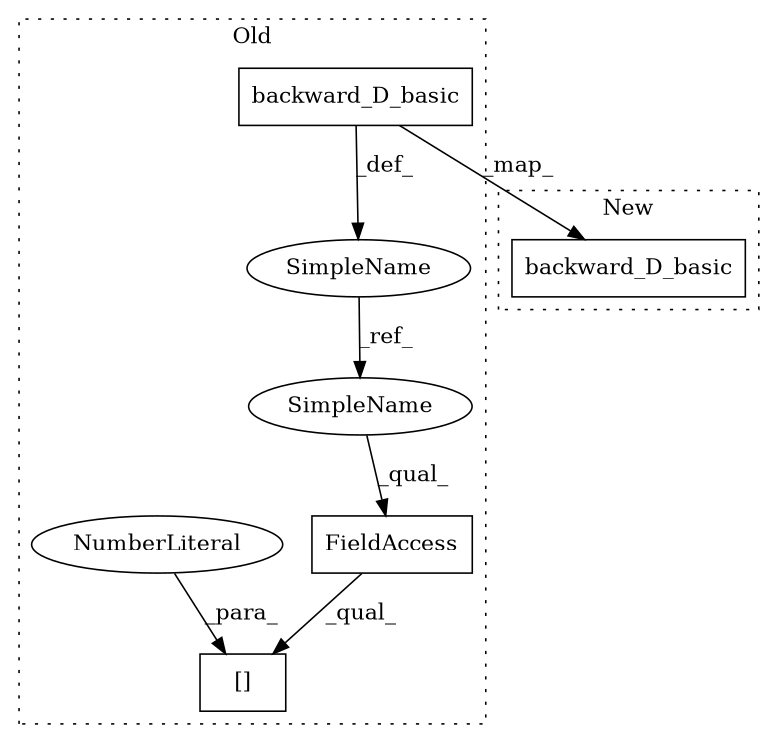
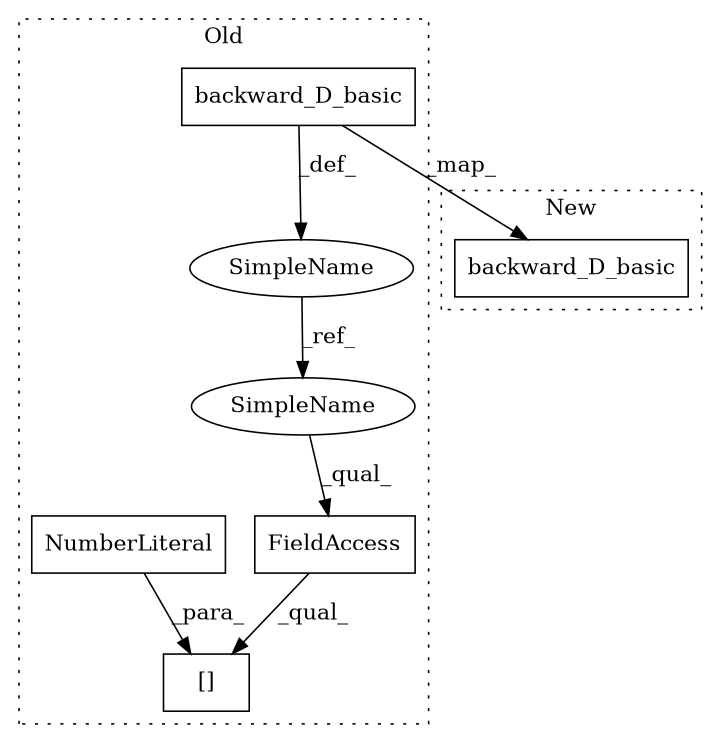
(157, 545) -> (129, 545)
